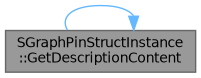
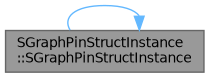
(101, 51) -> (105, 51)
